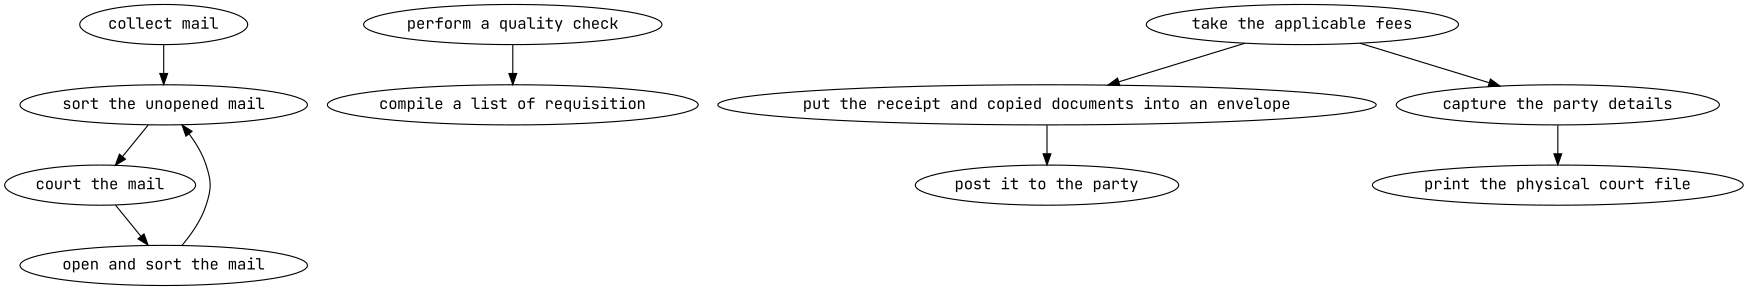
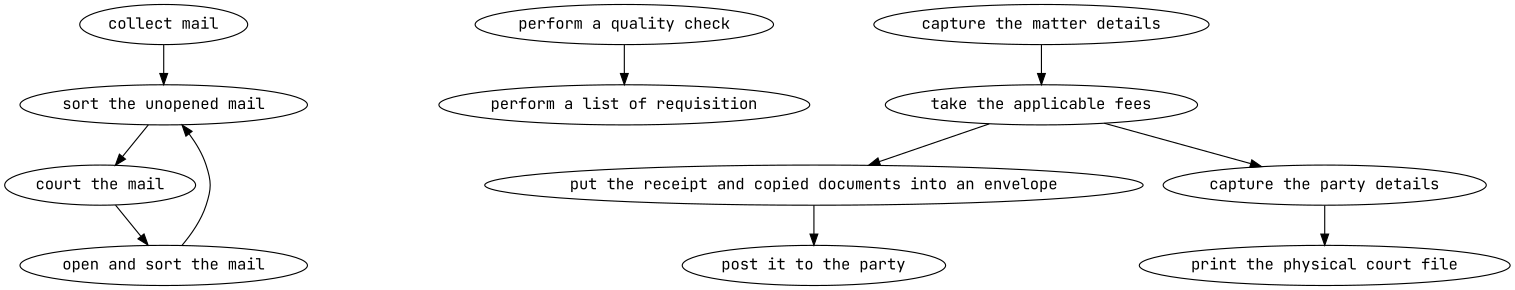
none -> (1041, 25)
(513, 105) -> (624, 105)
